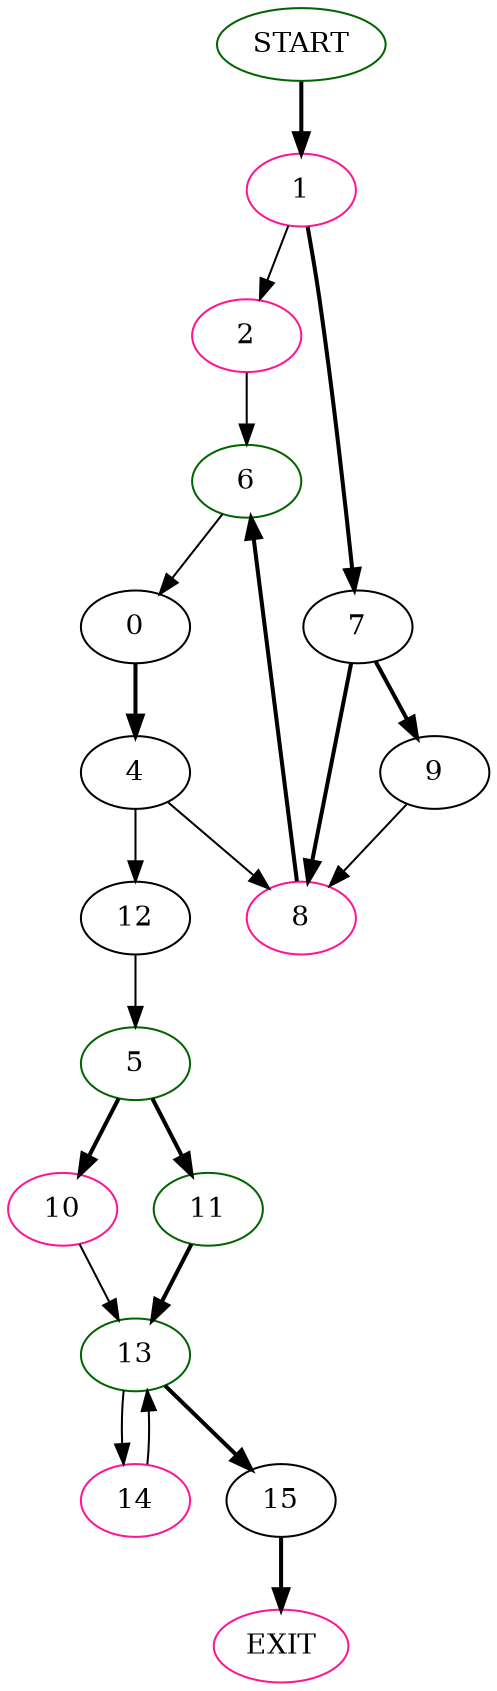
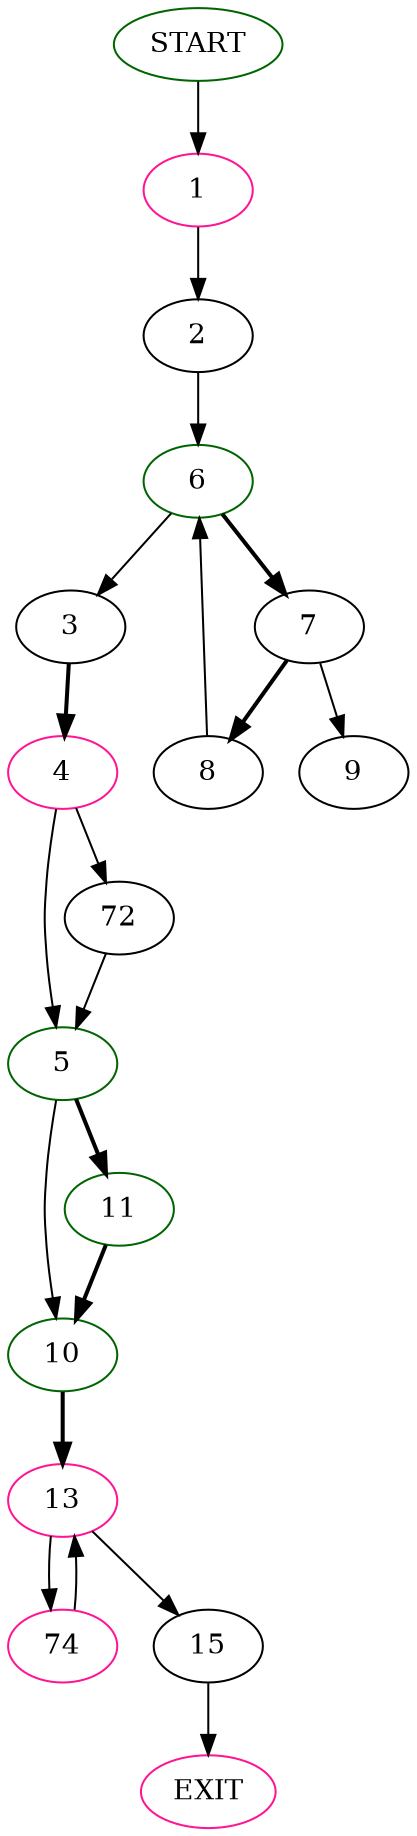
(301, 107) -> (198, 107)
(247, 336) -> (198, 336)
(333, 398) -> (248, 546)
(135, 627) -> (71, 627)
(391, 691) -> (329, 690)
(275, 710) -> (204, 637)
(135, 772) -> (63, 772)
(375, 838) -> none
(211, 839) -> (45, 908)
(135, 918) -> (119, 918)
(301, 918) -> (208, 772)
(104, 1127) -> (45, 1199)
(63, 1209) -> (63, 1355)
(94, 1273) -> (63, 1418)
(177, 1273) -> (95, 1273)
(135, 1355) -> (63, 1500)
(201, 1420) -> (128, 1566)
(135, 1500) -> (63, 1646)
(281, 1563) -> (208, 1709)
